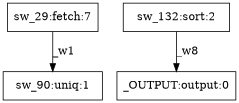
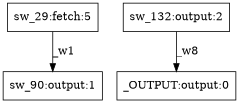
(53, 17) -> (53, 17)
(176, 17) -> (176, 17)
(53, 86) -> (53, 86)
